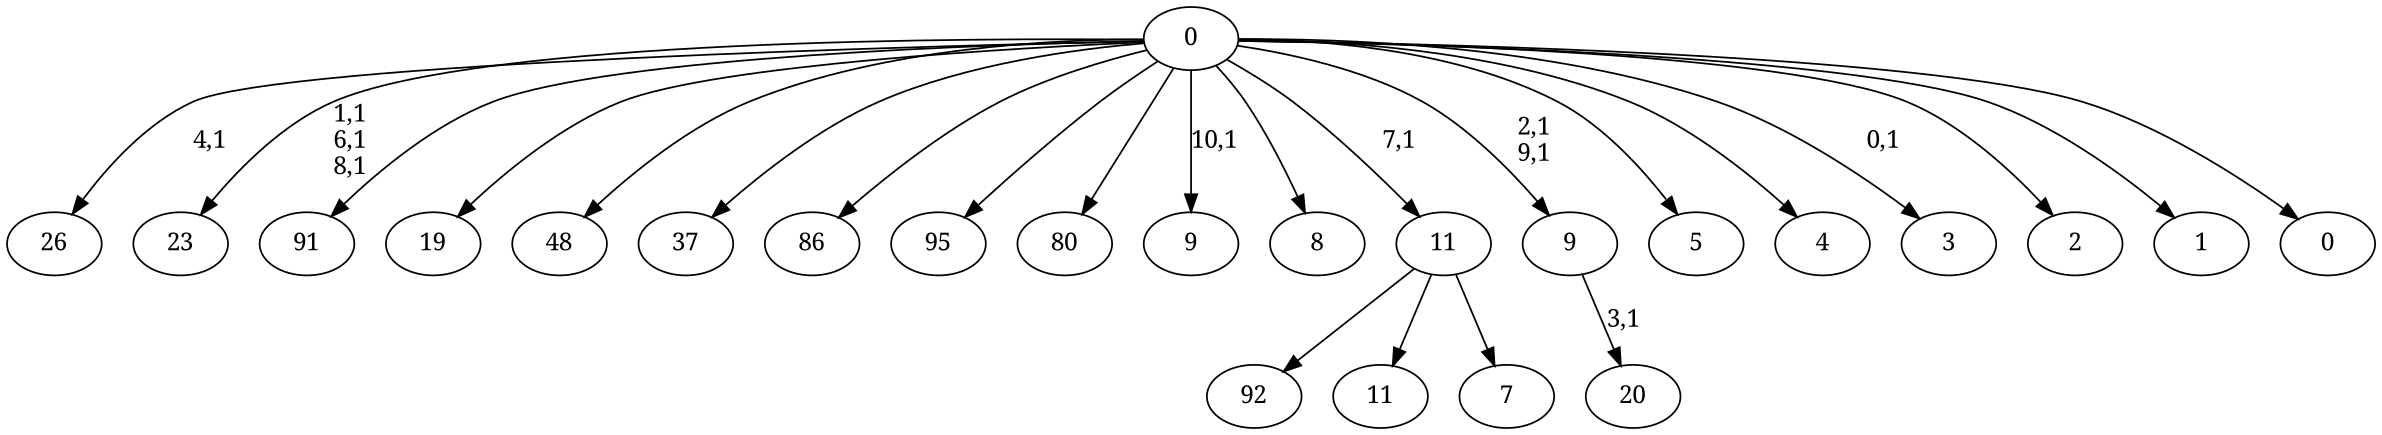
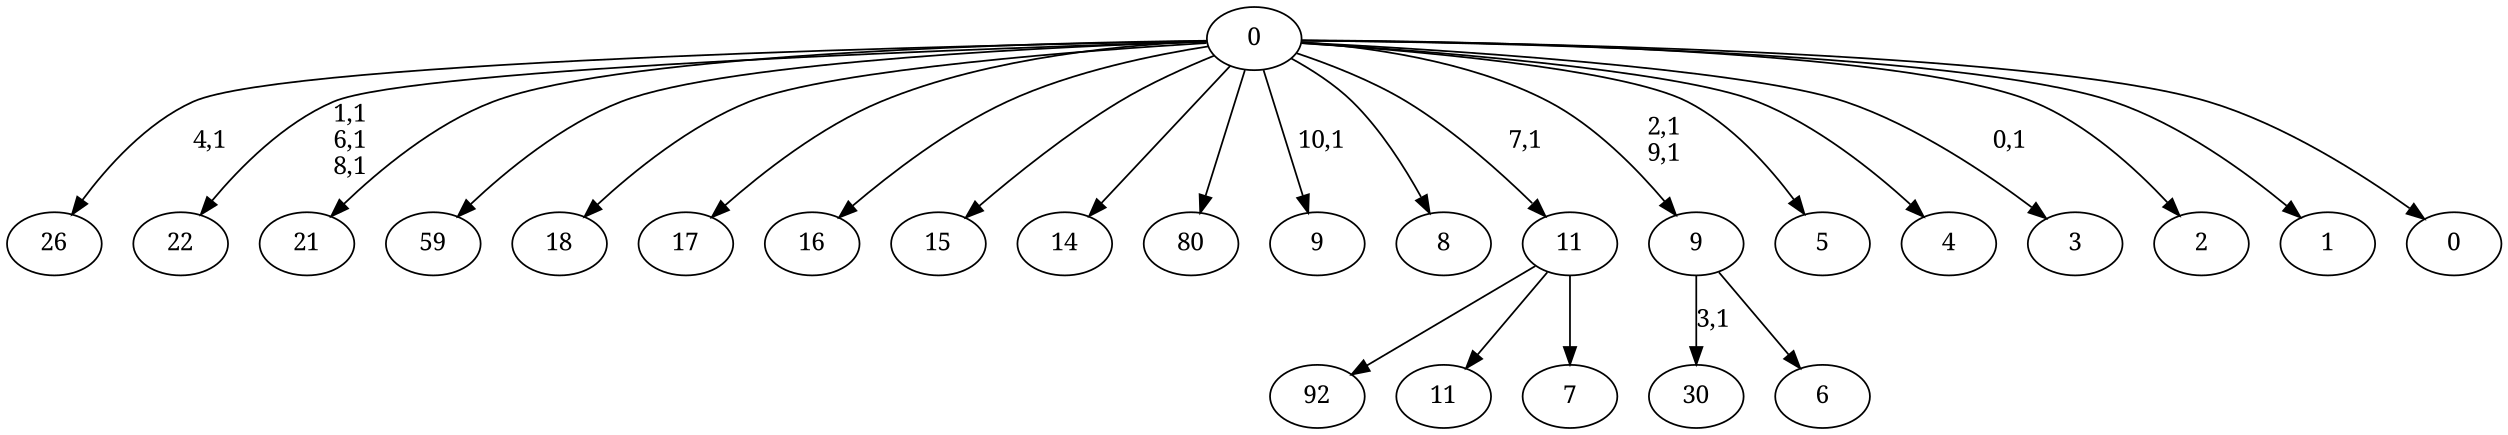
(181, 244) -> (181, 244)
(307, 244) -> (307, 244)
(433, 244) -> (433, 244)
(560, 244) -> (560, 244)
(686, 244) -> (686, 244)
(812, 244) -> (812, 244)
(938, 244) -> (938, 244)
none -> (1065, 244)
(1633, 396) -> (1696, 396)
none -> (1823, 396)
